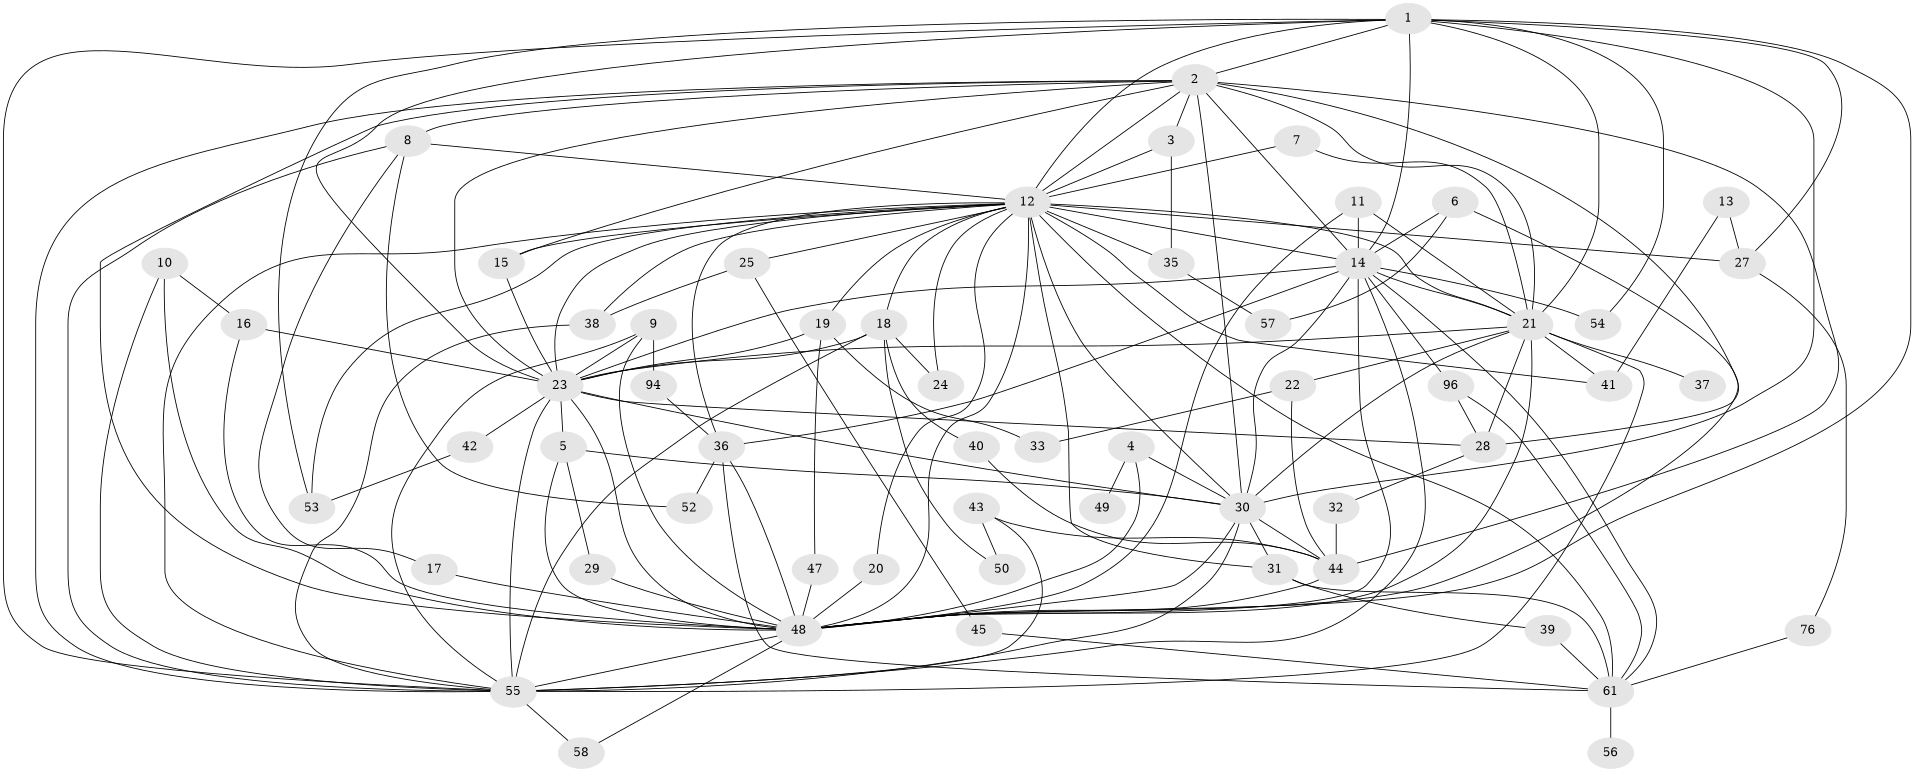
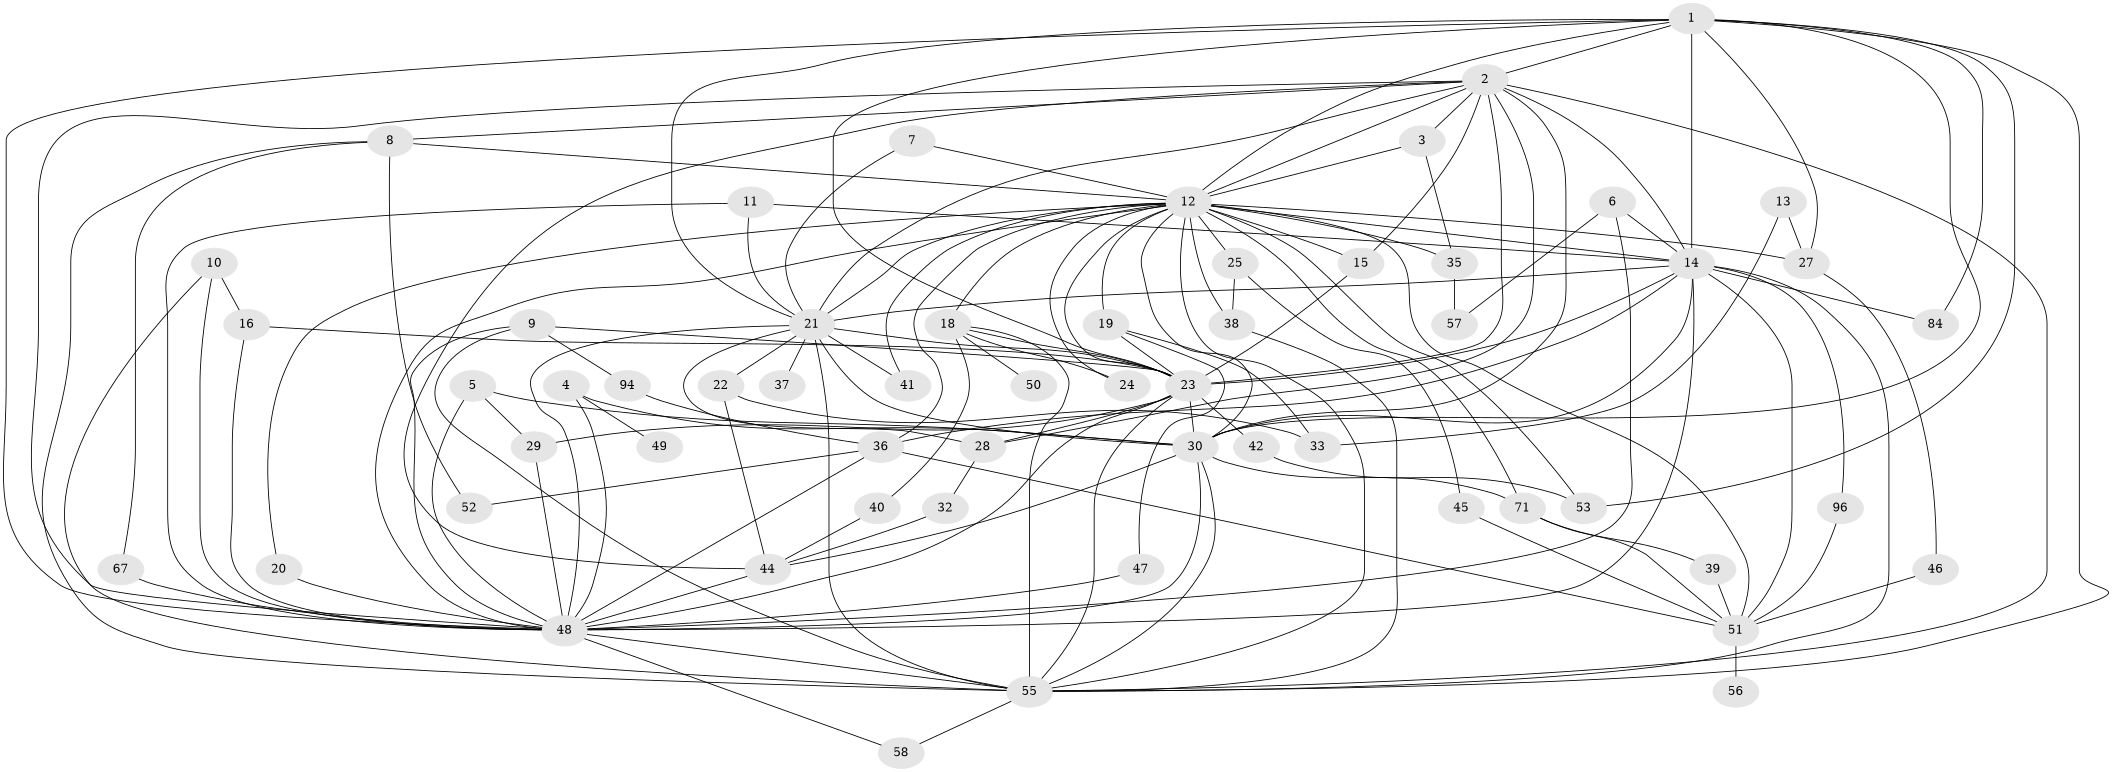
(1668, 294) -> (1606, 411)
(1598, 325) -> (1936, 325)
(562, 417) -> (865, 428)
(1467, 417) -> none
(977, 508) -> none
(434, 570) -> (121, 570)
(1275, 570) -> (1523, 508)
(1808, 631) -> (1936, 570)
(1611, 692) -> (1736, 631)
